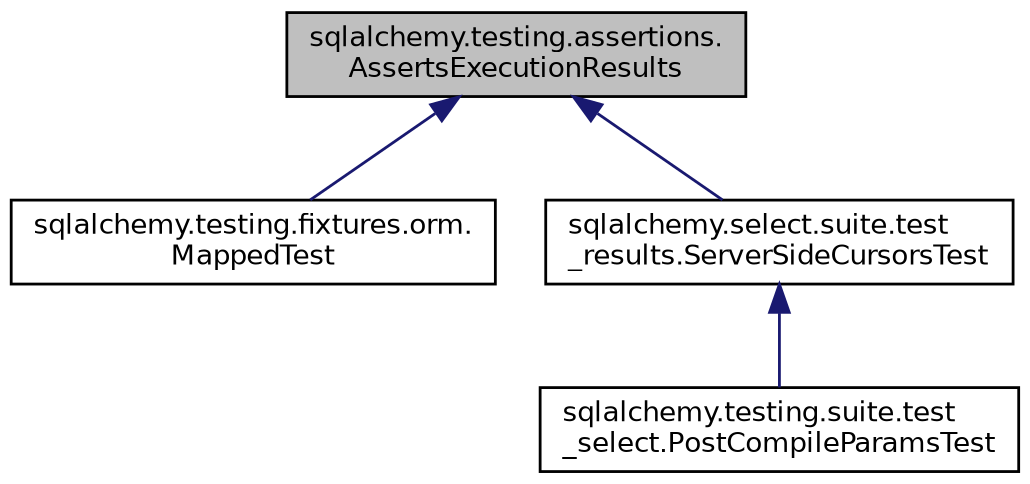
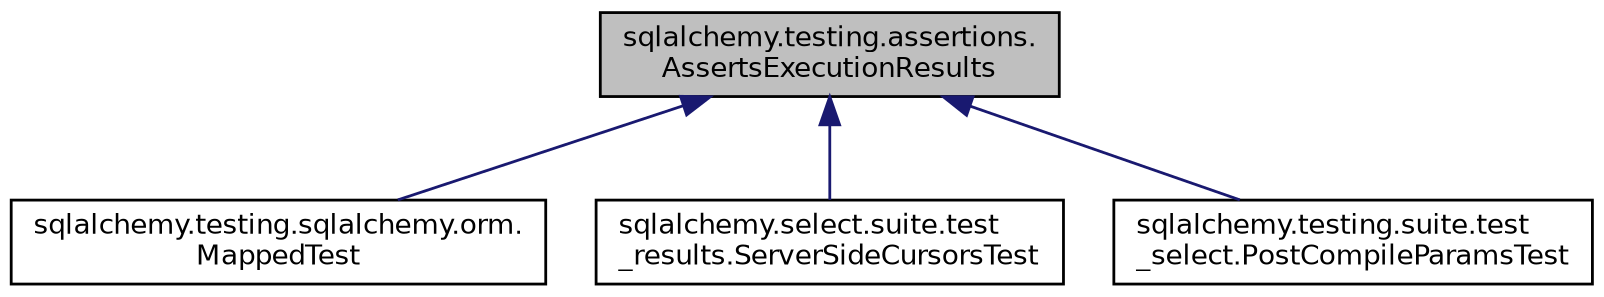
(253, 242) -> (278, 242)
(779, 350) -> (1105, 153)
